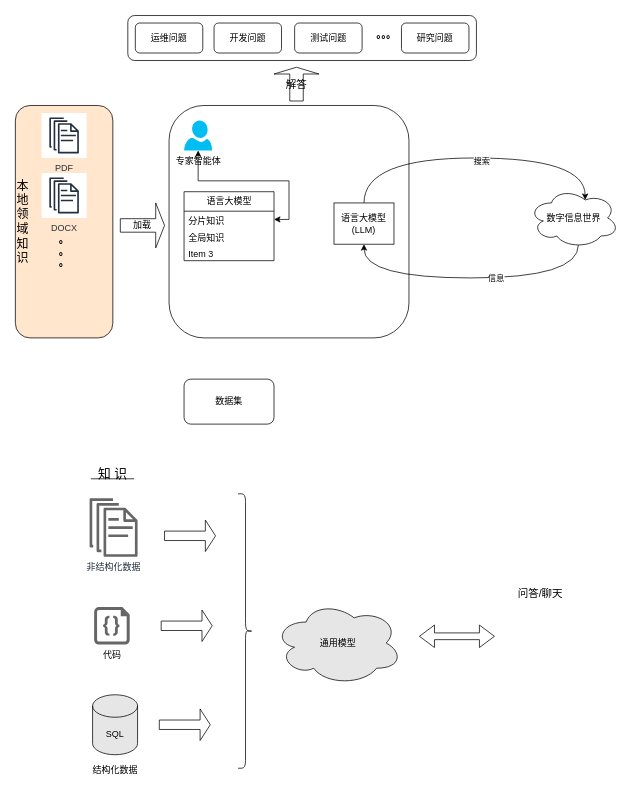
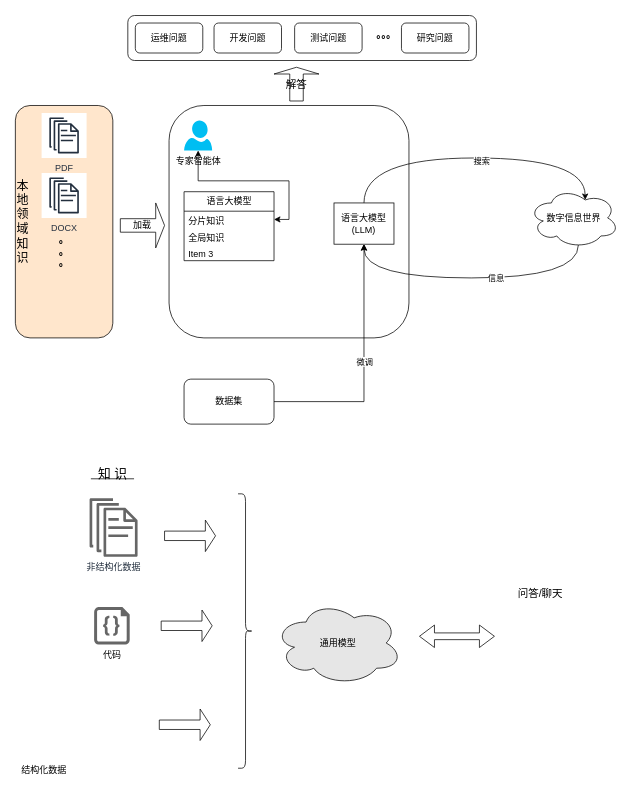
none -> (320, 402)
(115, 725) -> none
(115, 771) -> (44, 771)
